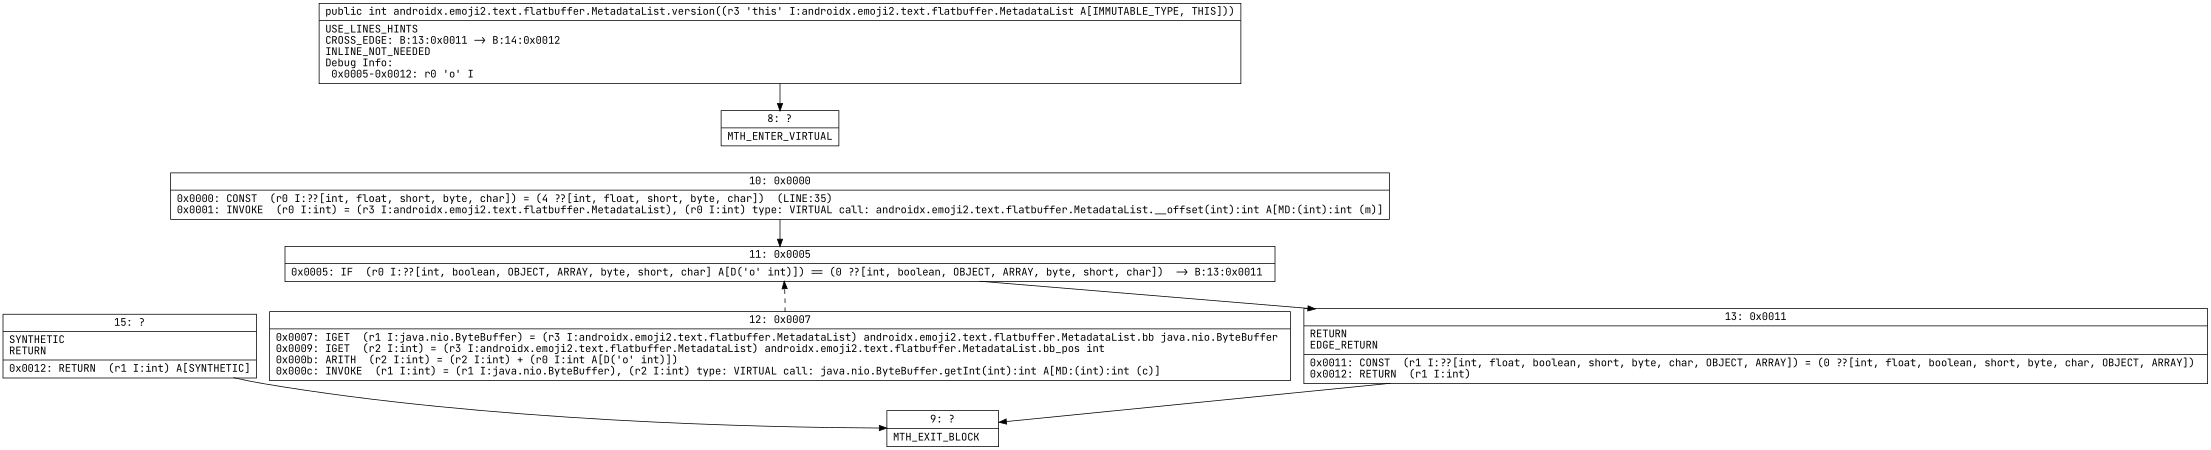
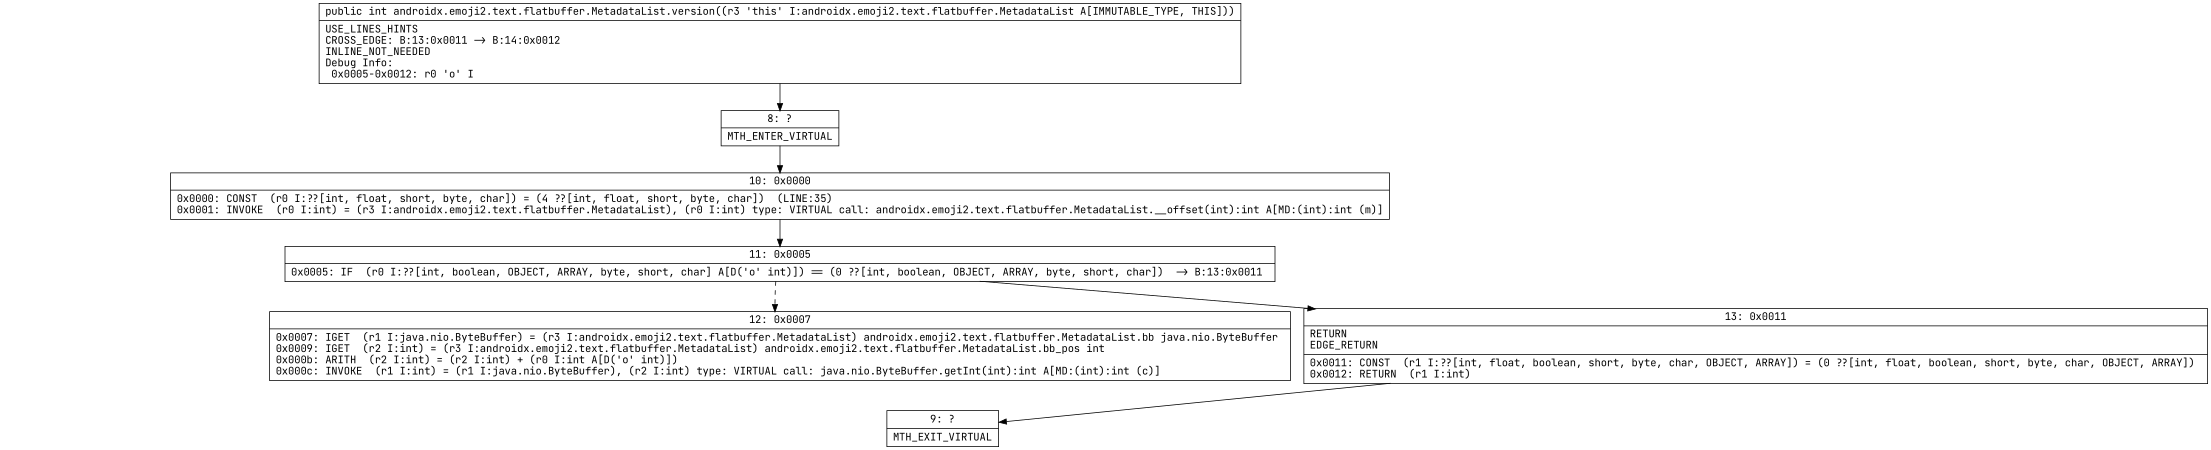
none -> (780, 156)
(785, 300) -> (775, 293)
(130, 346) -> none
(936, 437) -> (943, 437)
